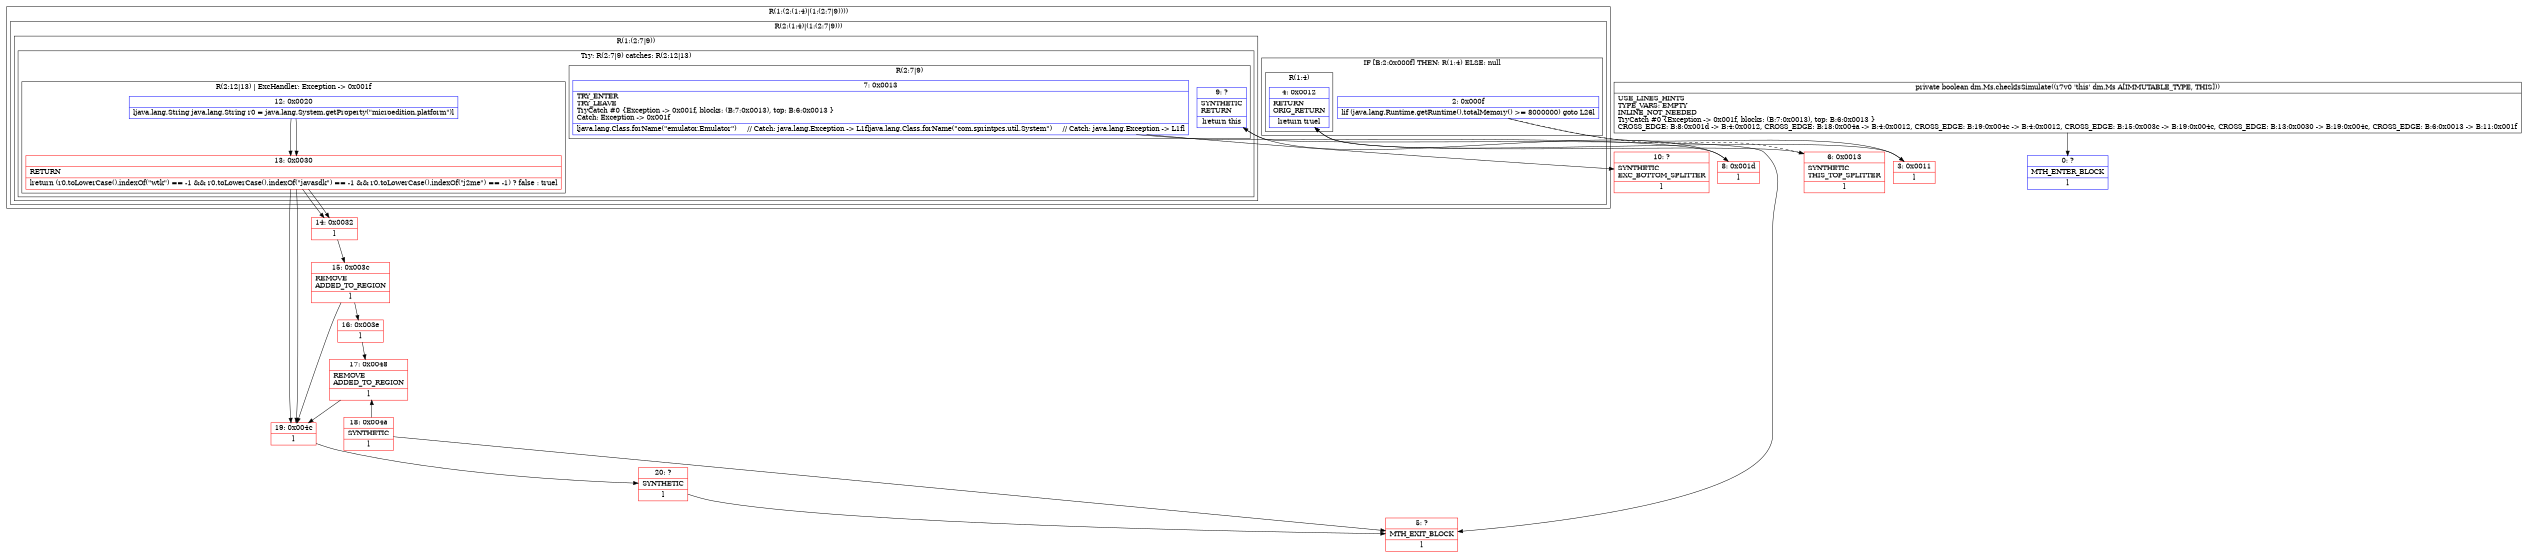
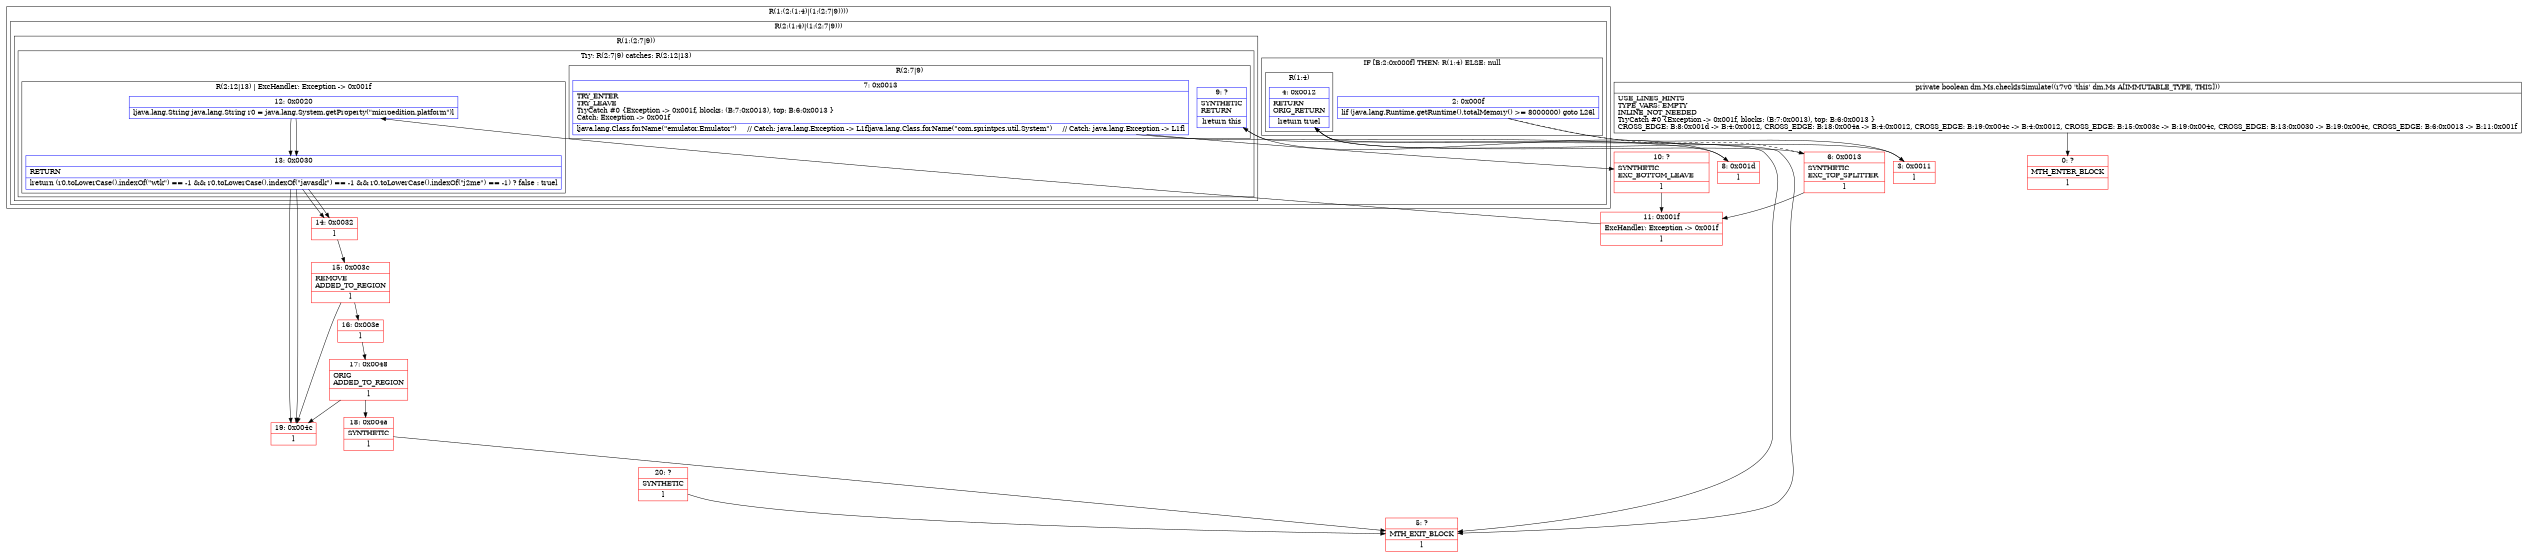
(294, 172) -> (294, 172)
(2068, 172) -> (2068, 172)
(1662, 176) -> (1656, 176)
(1844, 176) -> (1843, 176)
none -> (1662, 229)
none -> (1791, 252)
(349, 376) -> (342, 376)
(372, 411) -> (365, 406)
(474, 472) -> none
